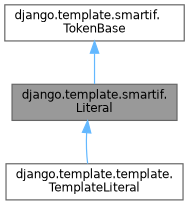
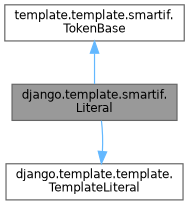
(95, 23) -> (95, 23)
(86, 148) -> (103, 136)
